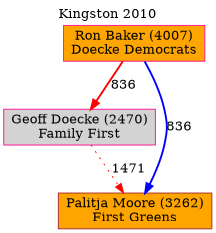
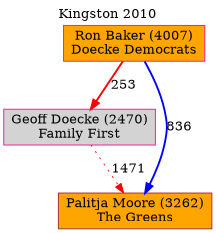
(124, 85) -> (124, 85)
(135, 211) -> (135, 211)
